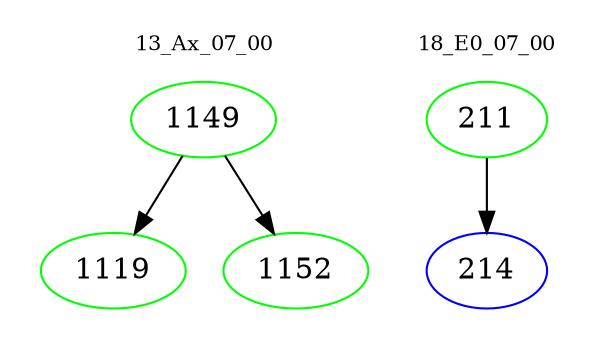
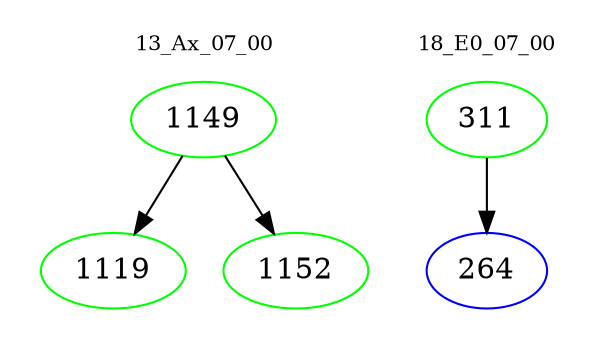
(487, 120) -> (487, 120)
(487, 271) -> (487, 271)
